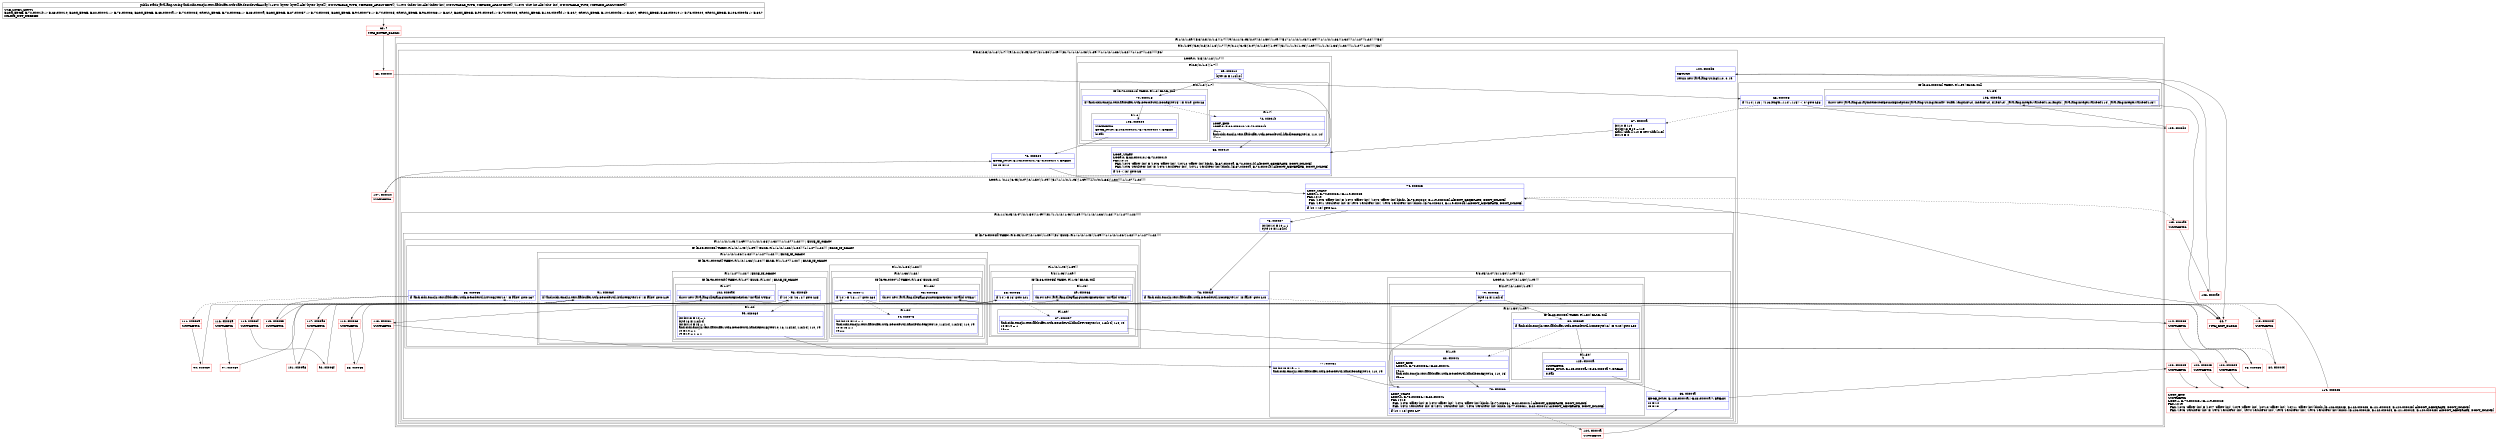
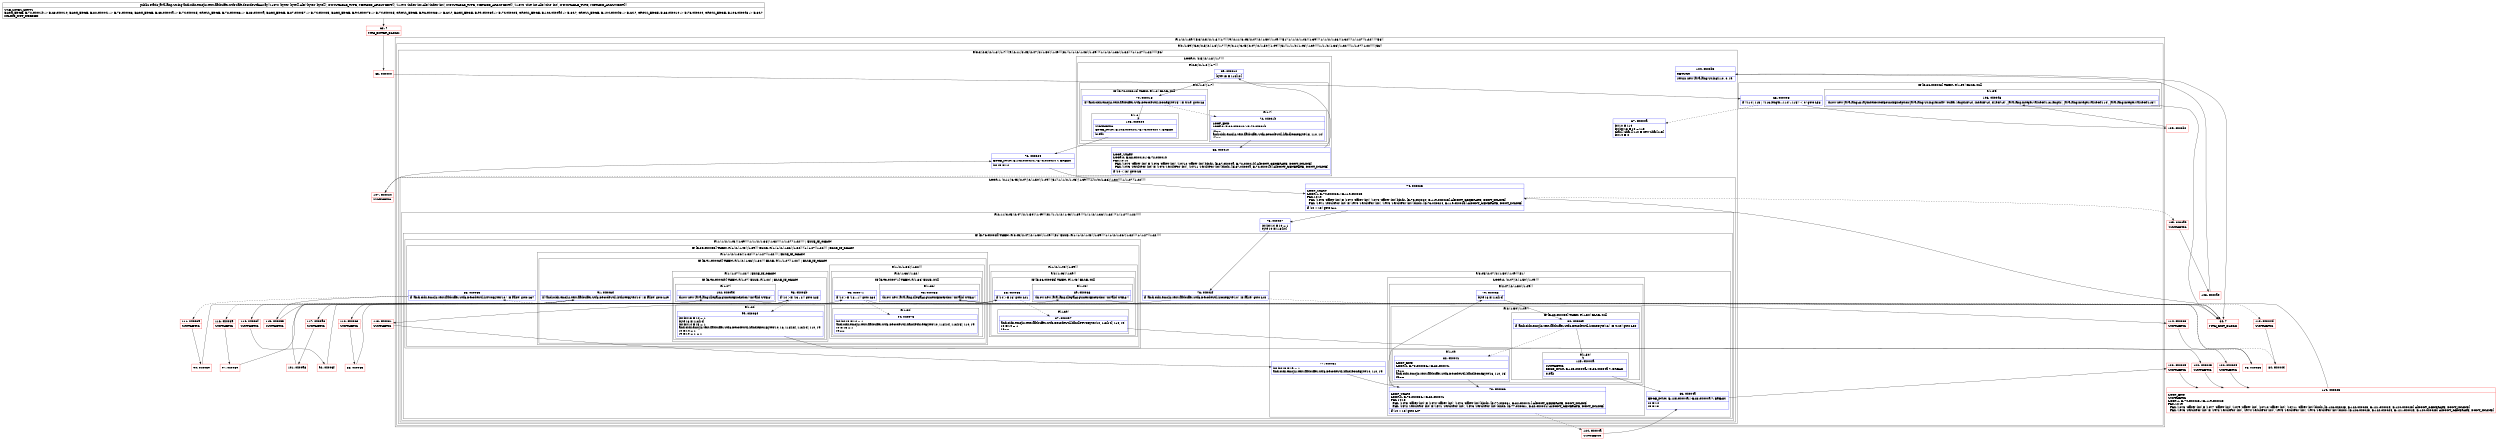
(1473, 141) -> none
